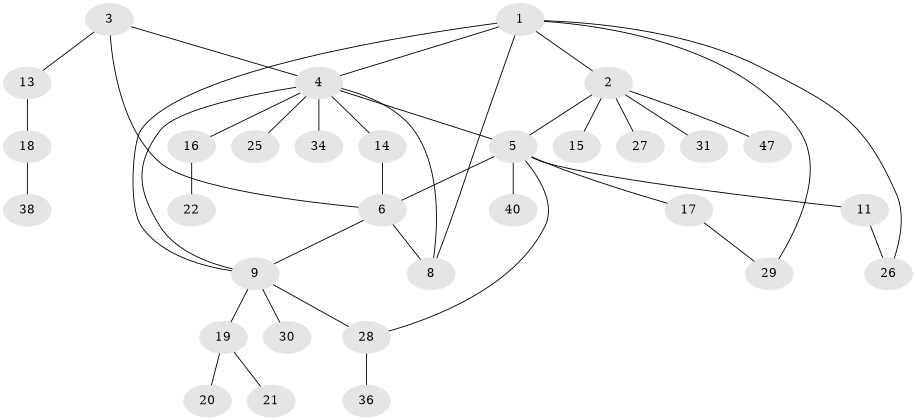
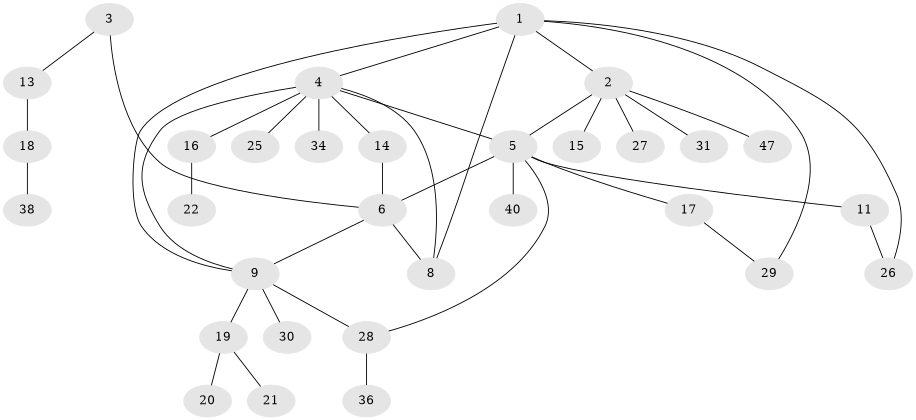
(214, 51) -> none
